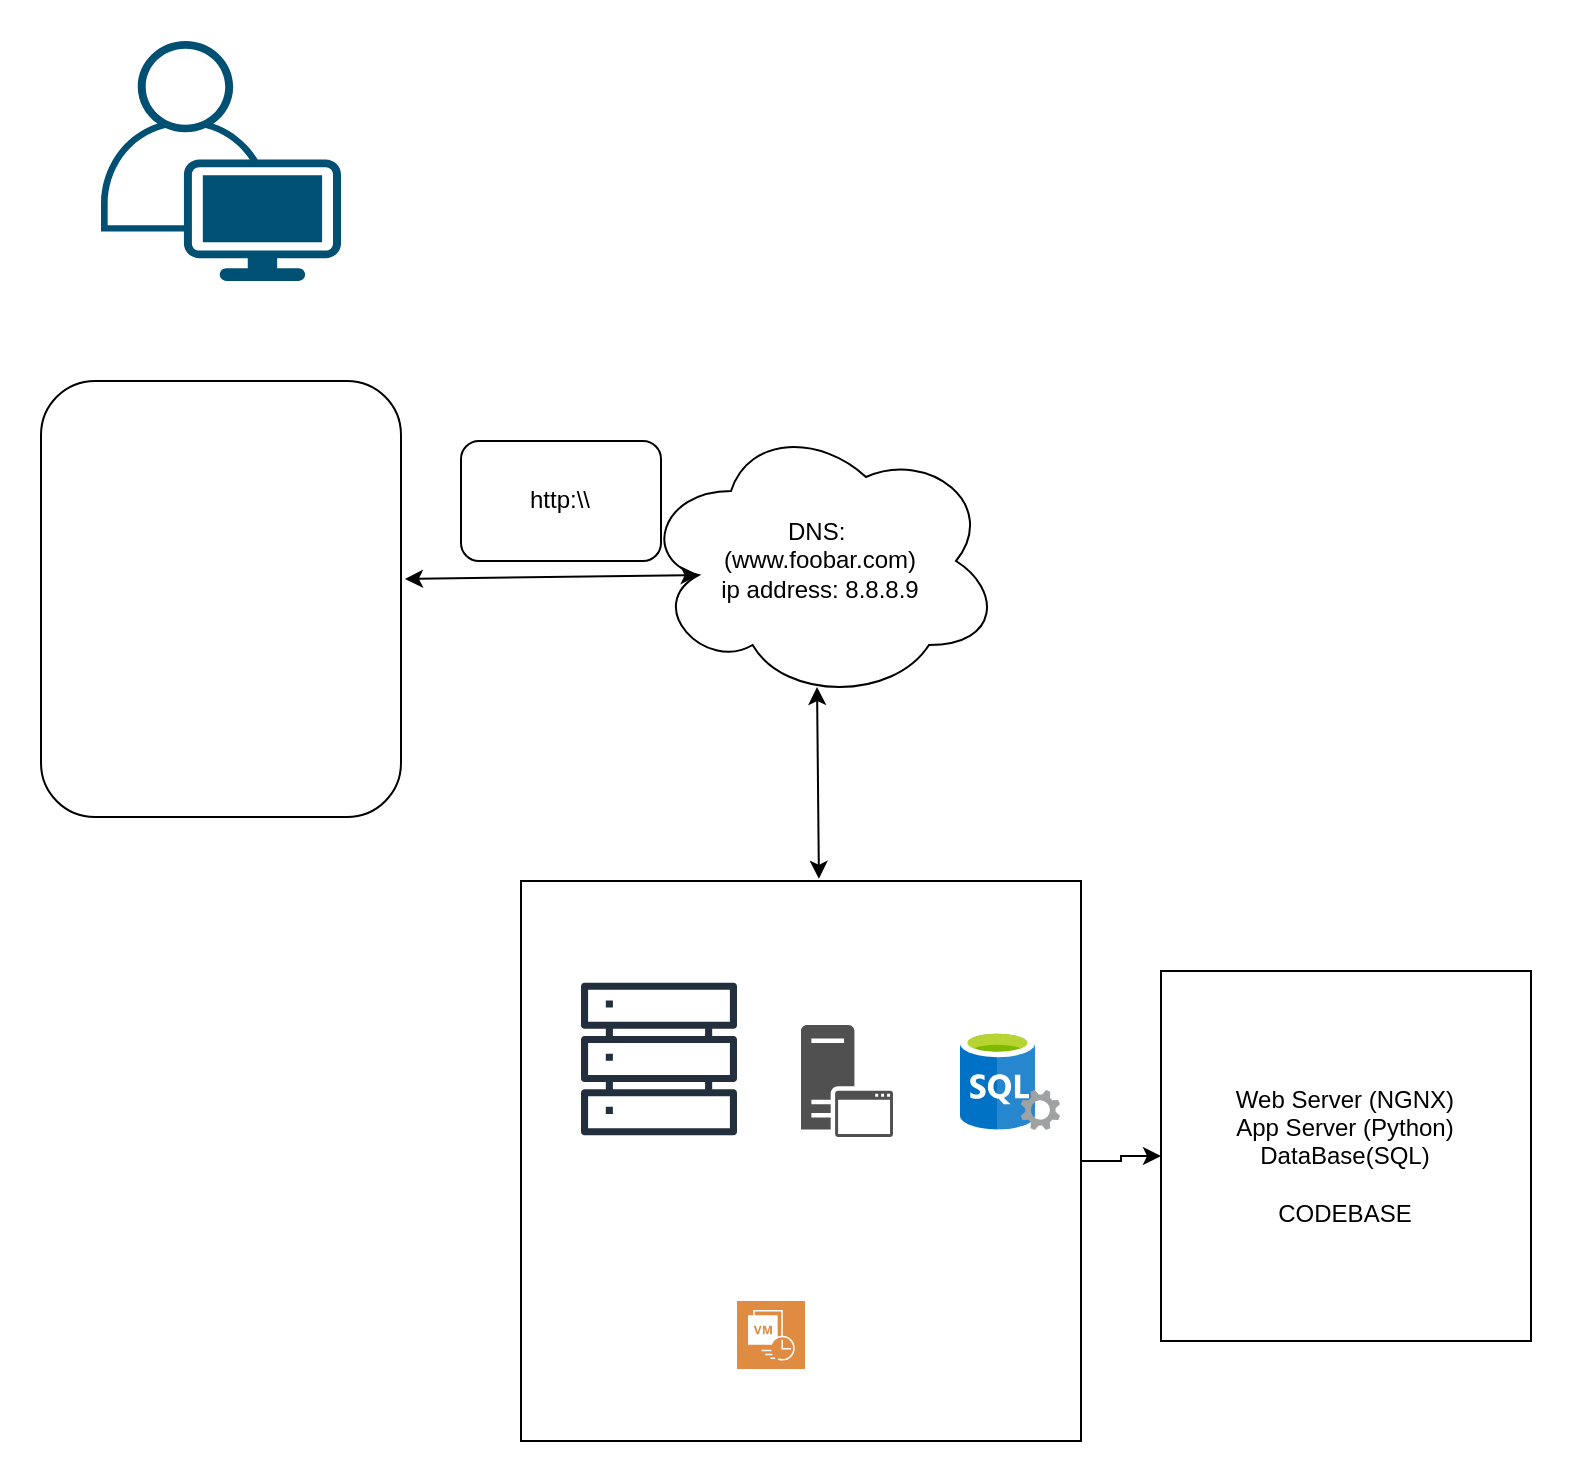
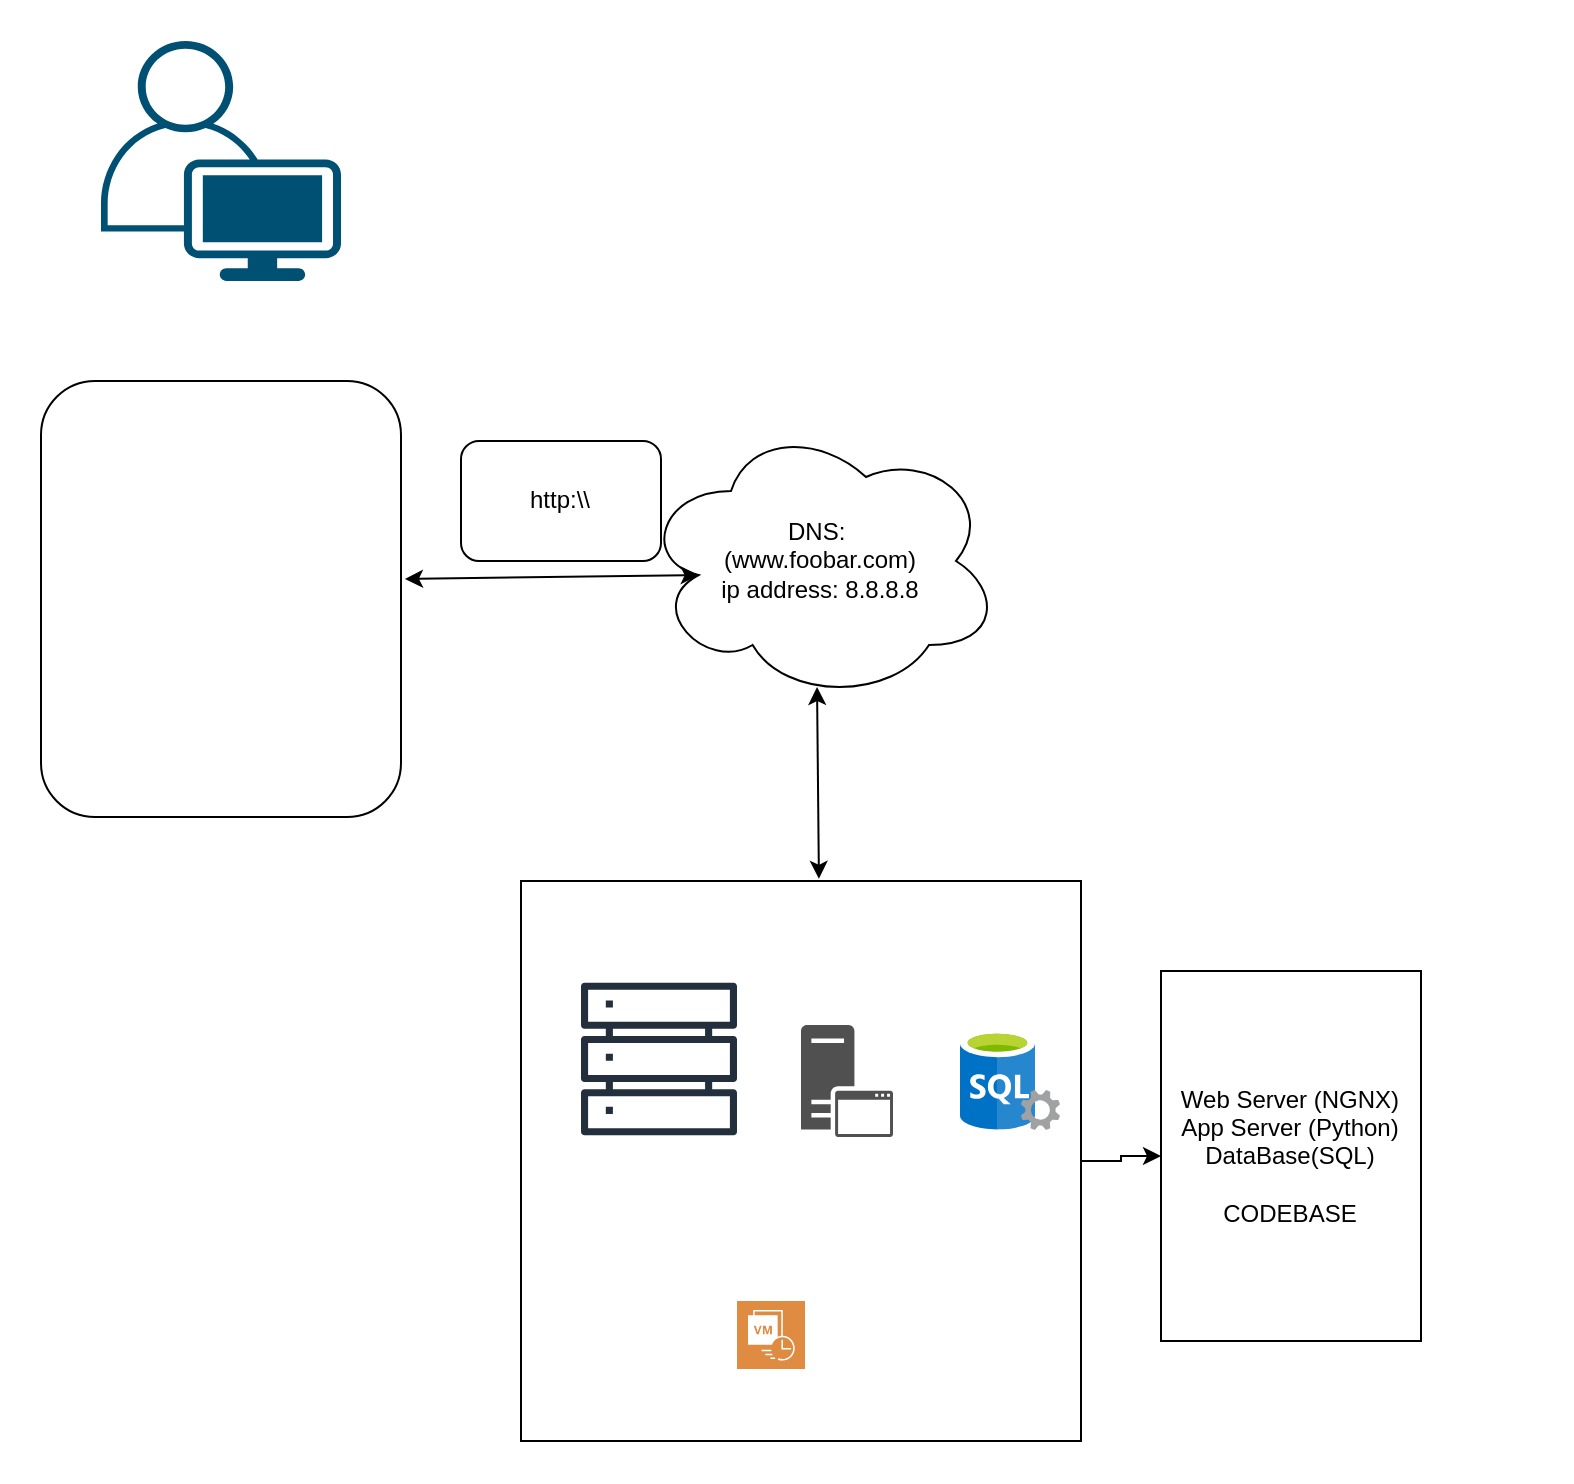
(821, 561) -> (821, 561)
(1346, 1156) -> (1291, 1156)
